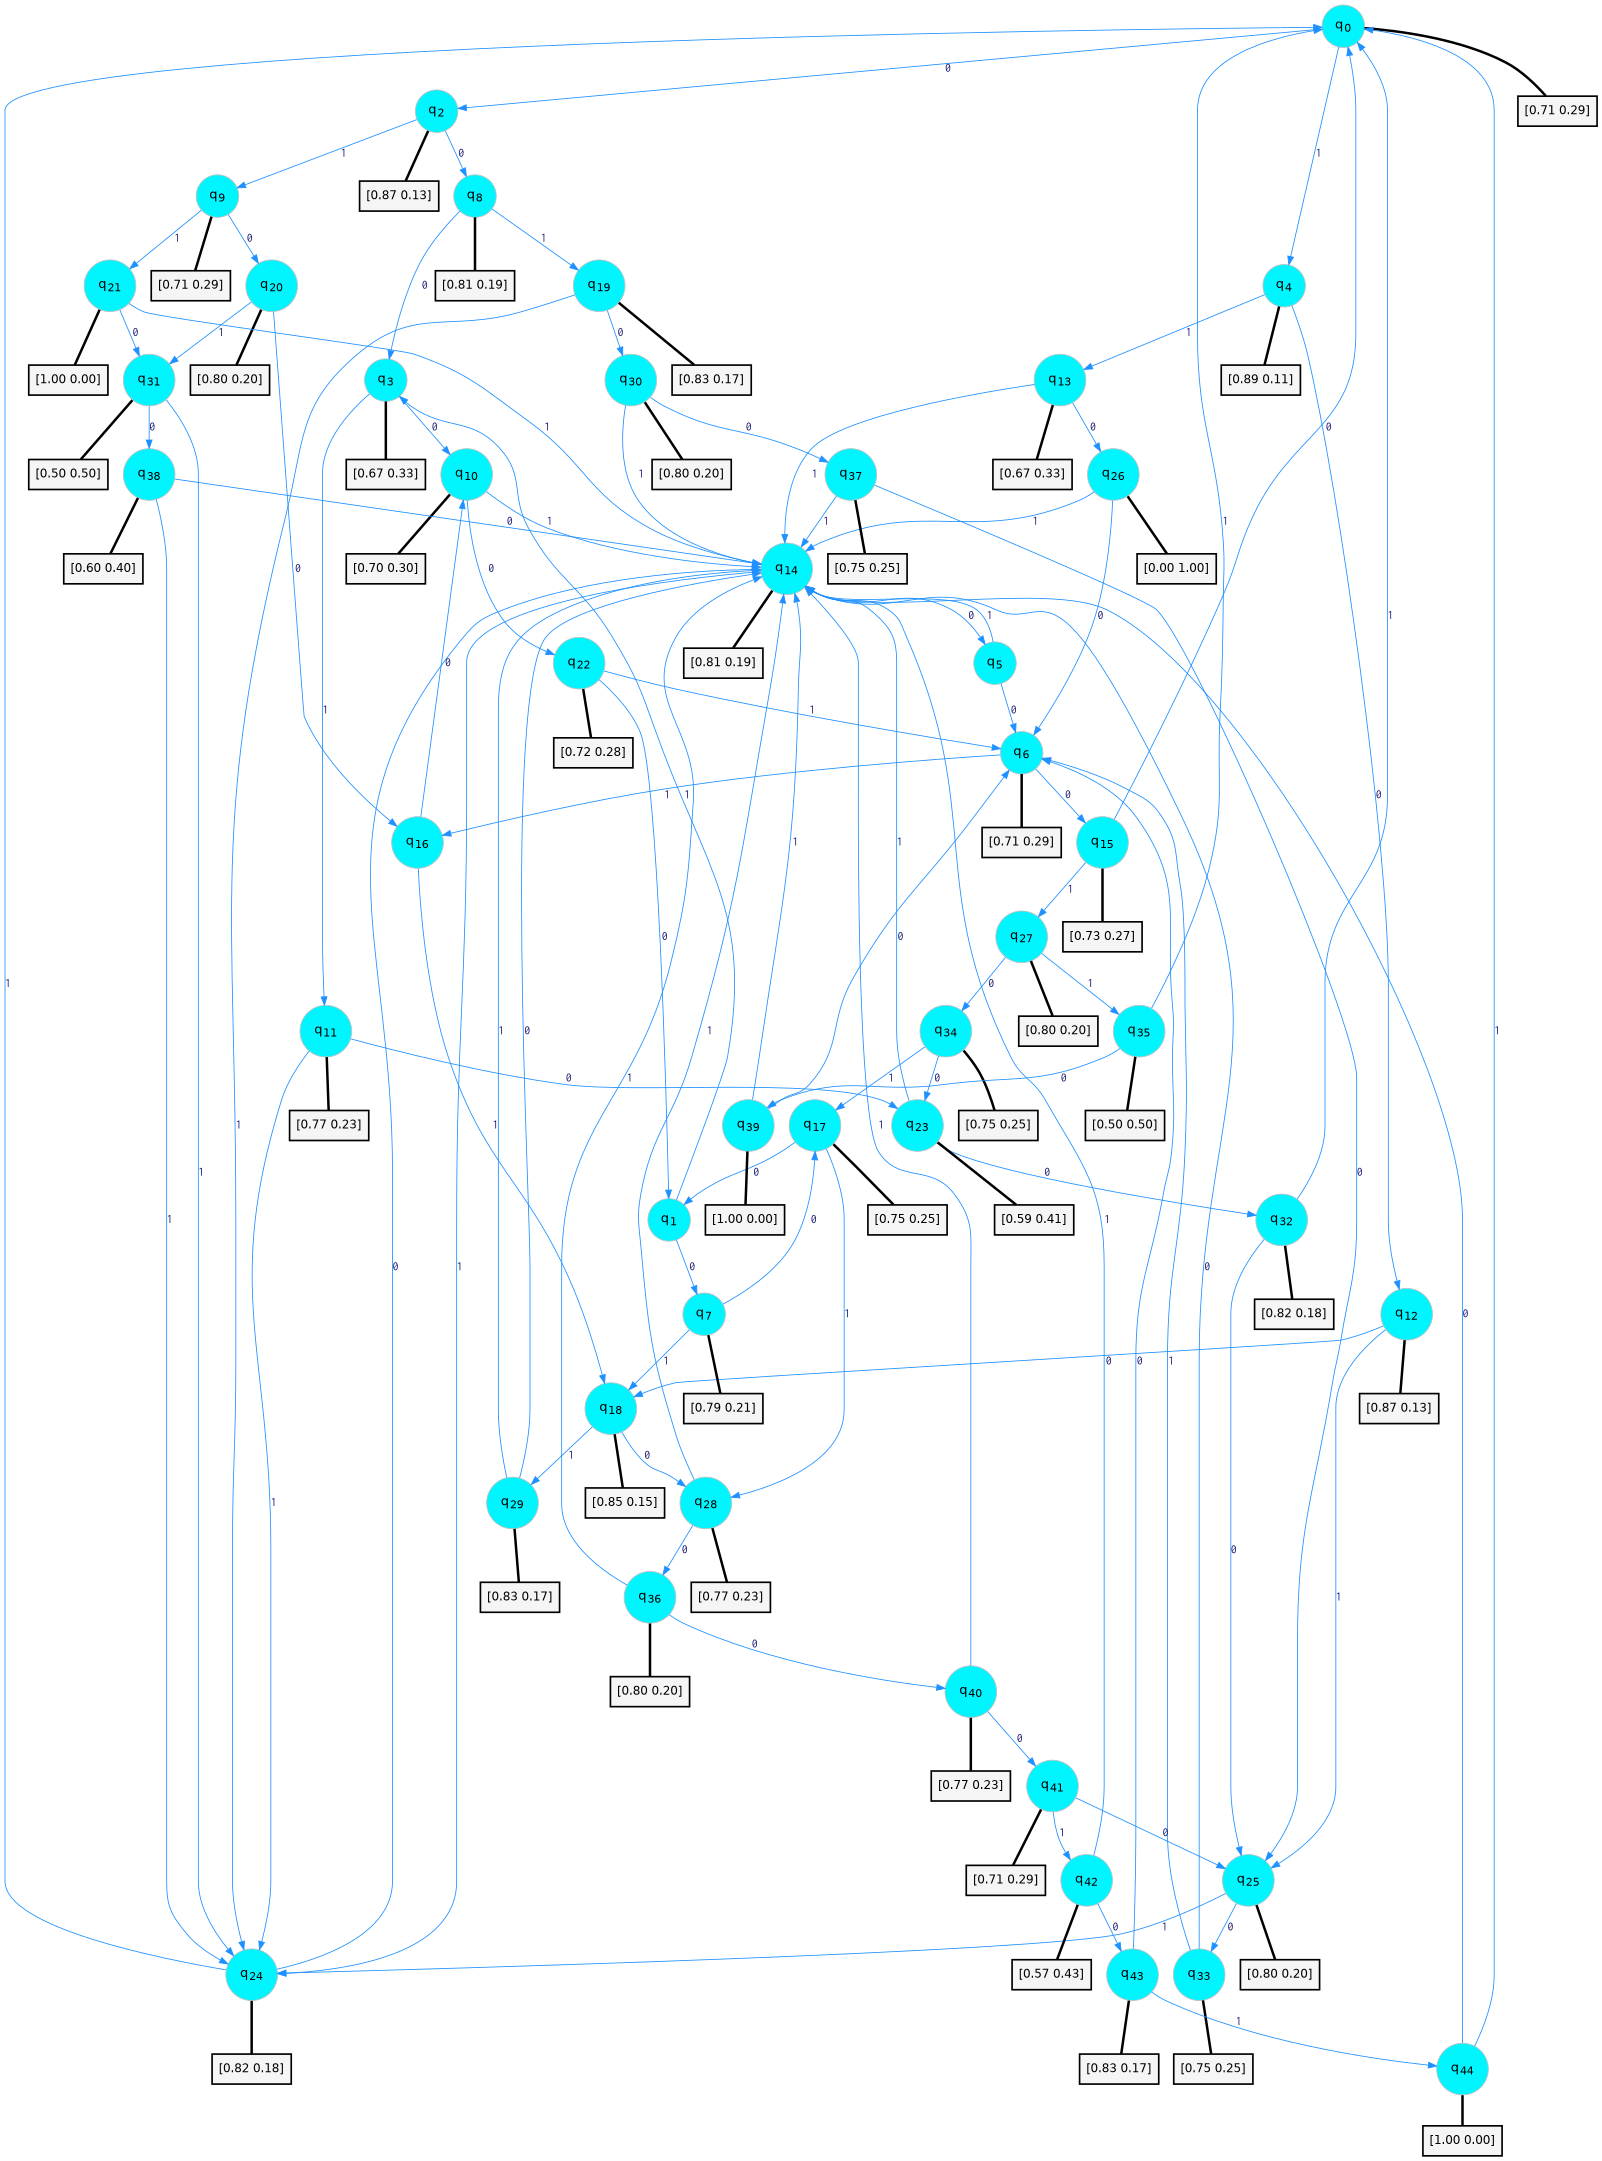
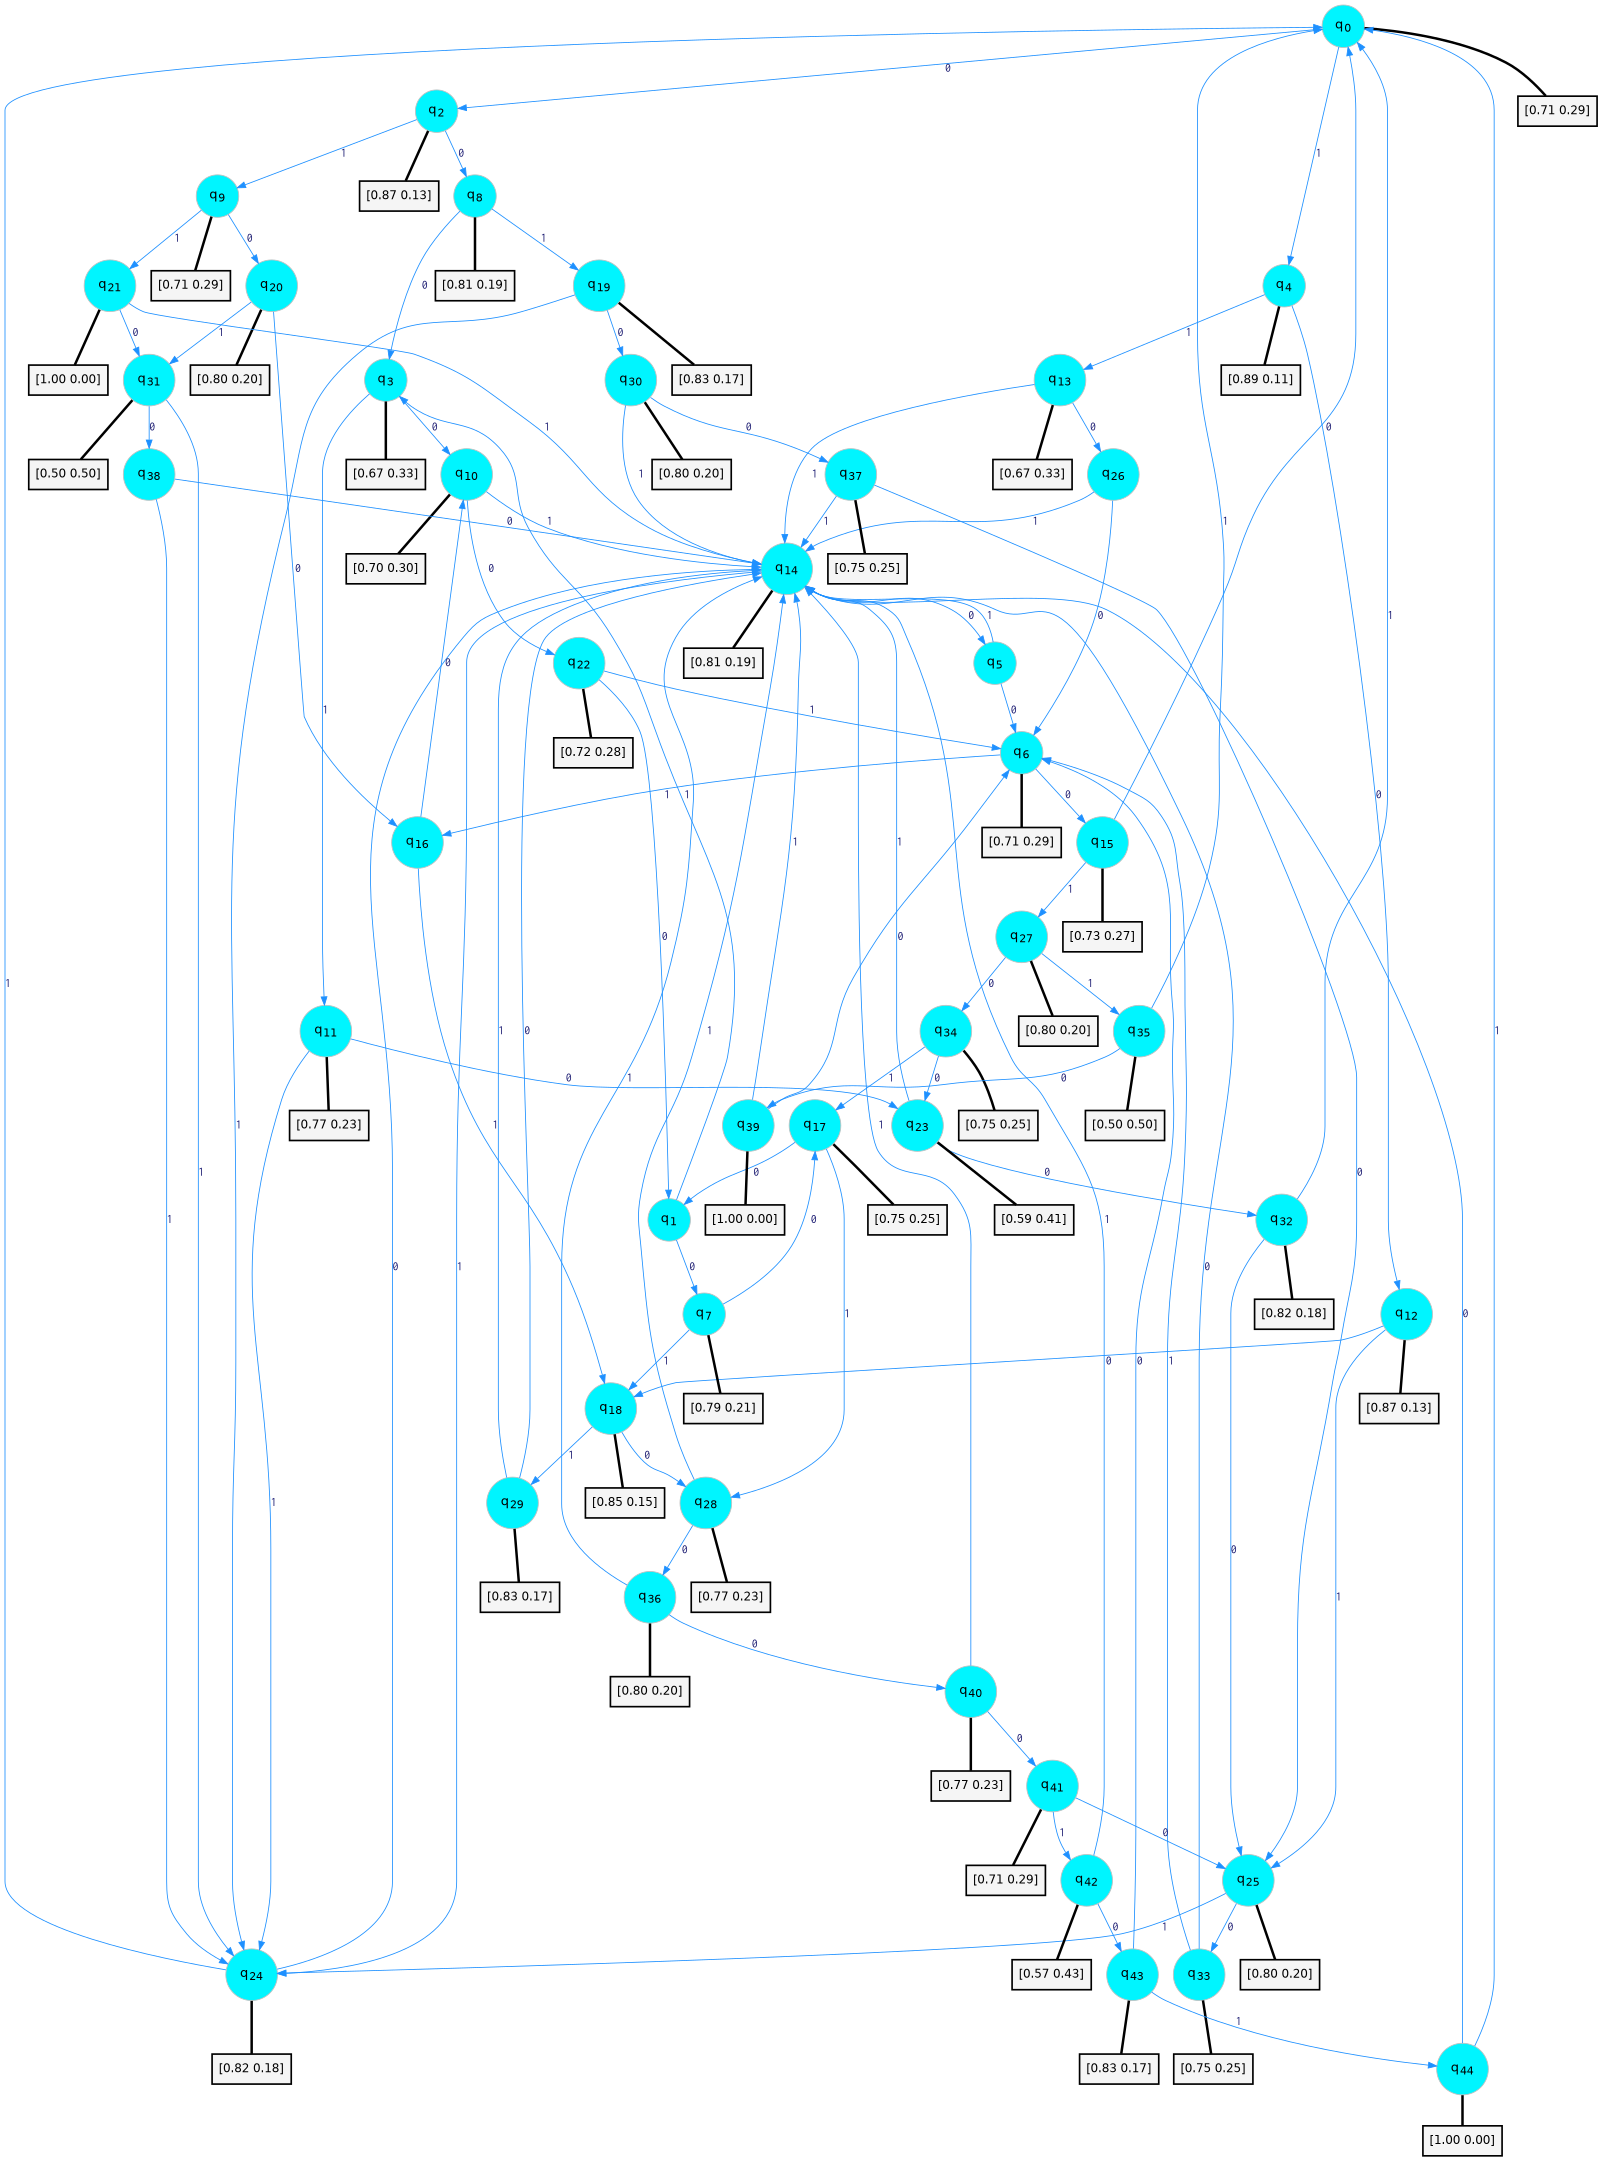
(103, 569) -> none
(1177, 569) -> none
